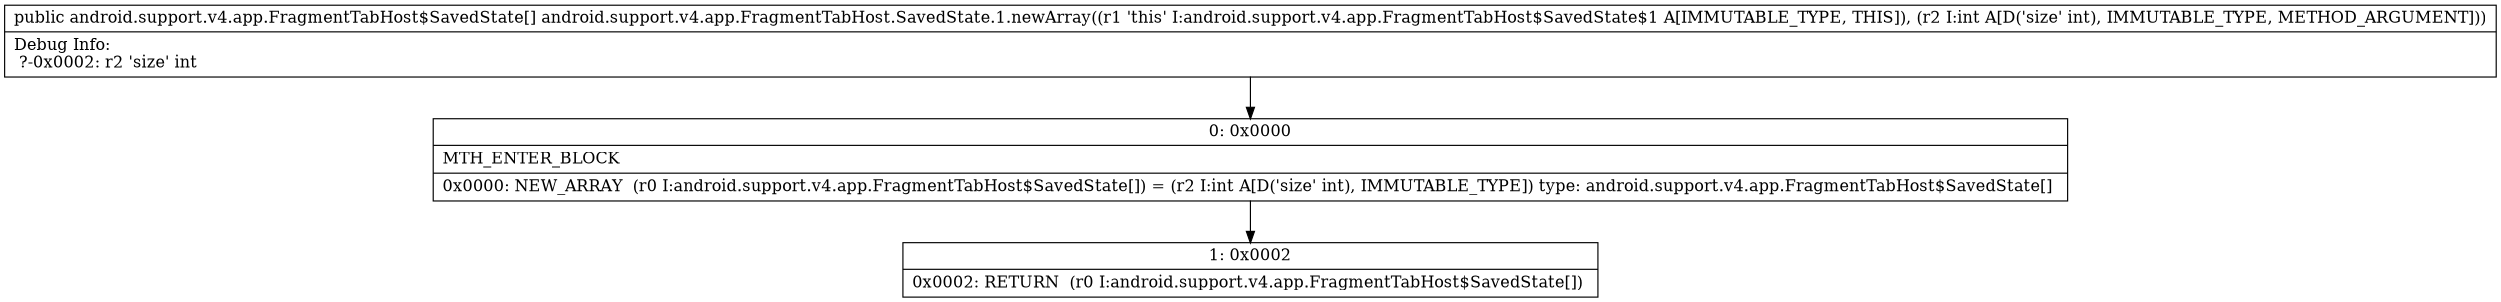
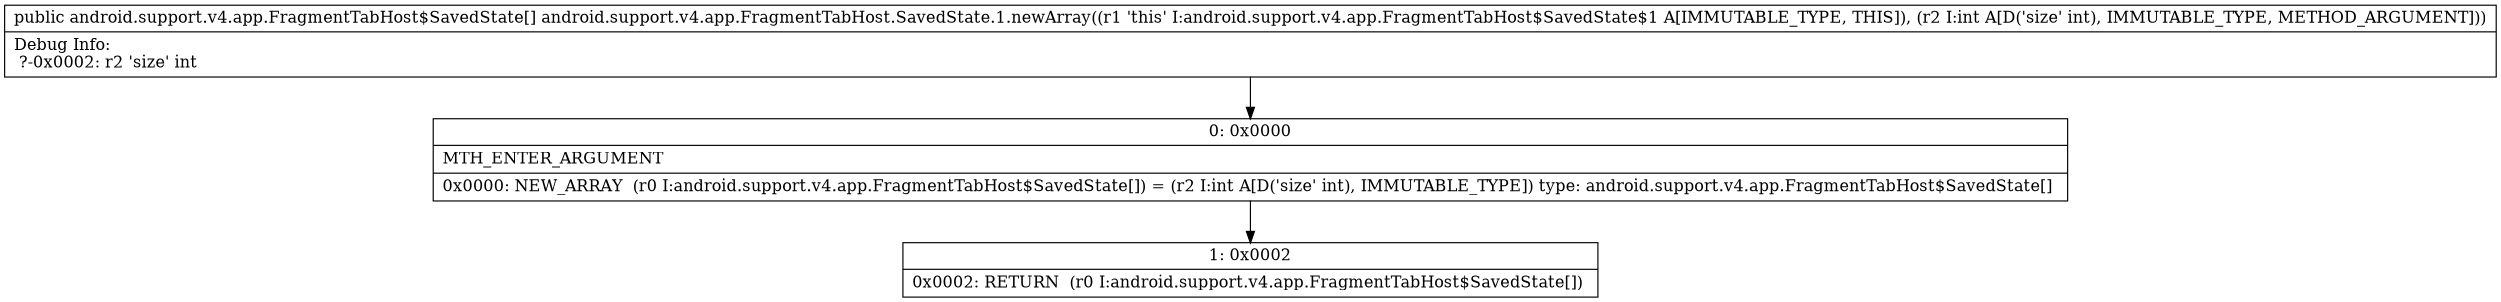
(532, 159) -> (553, 159)
